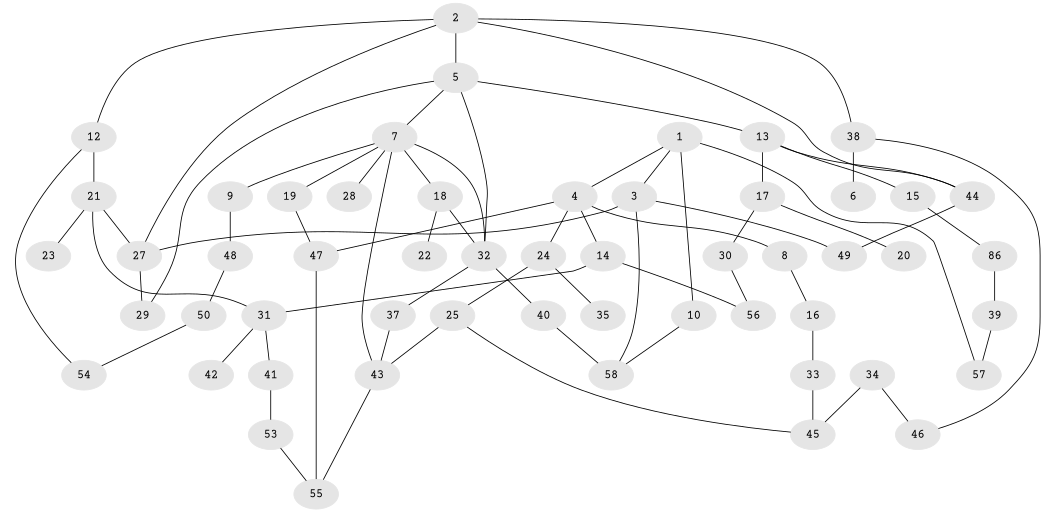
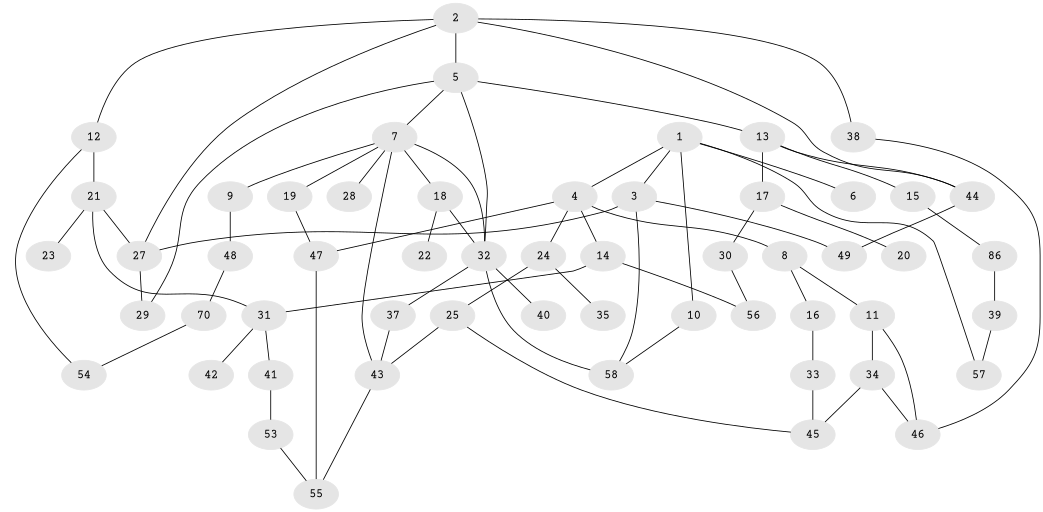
(853, 167) -> (778, 168)
(204, 316) -> (204, 316)
none -> (872, 316)
(577, 346) -> (521, 338)
